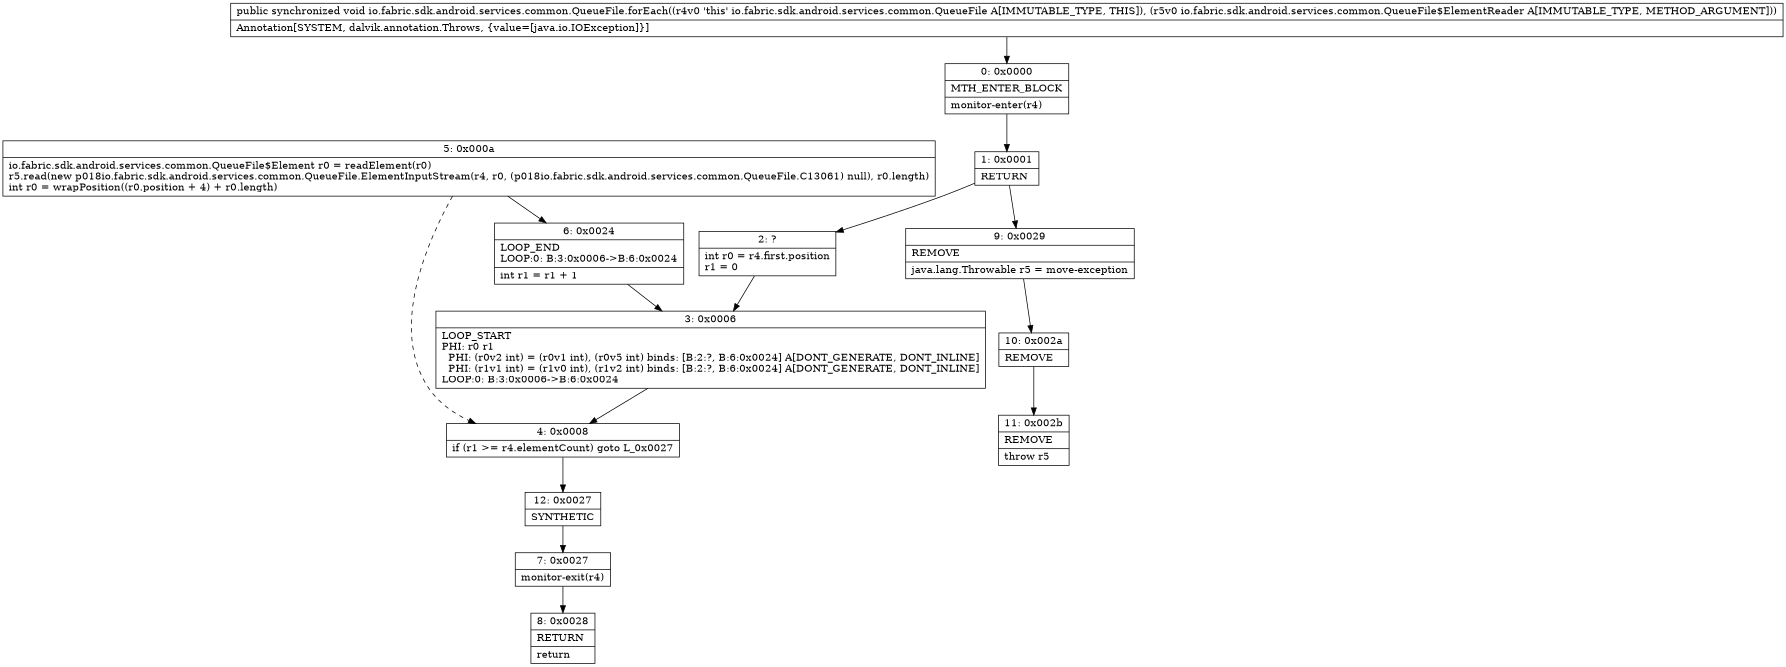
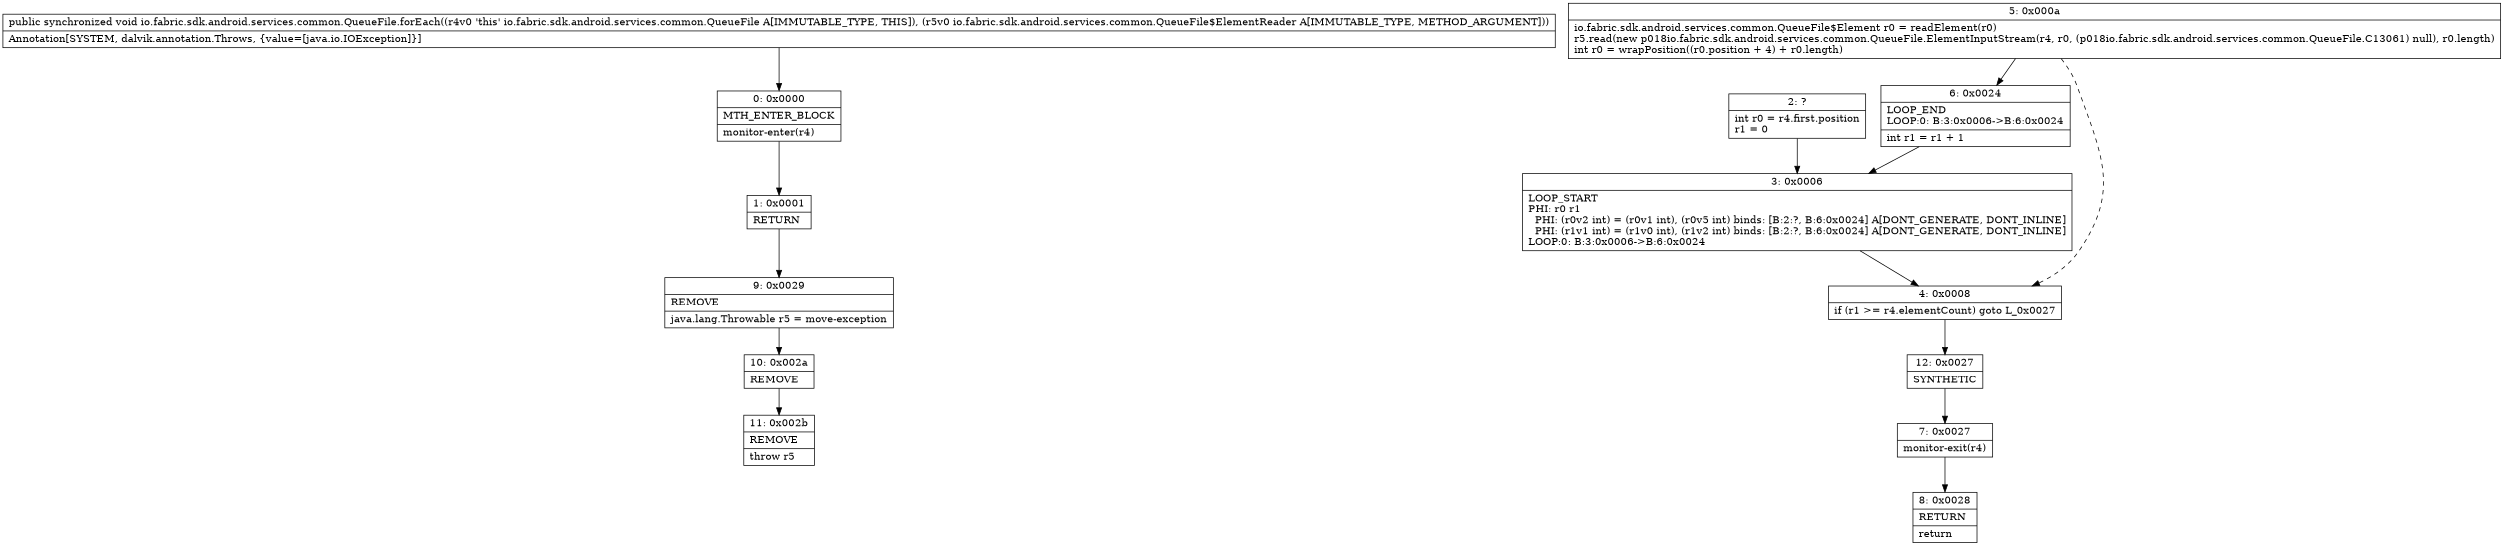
(909, 208) -> none
